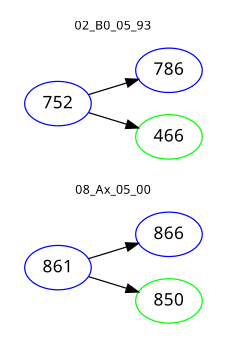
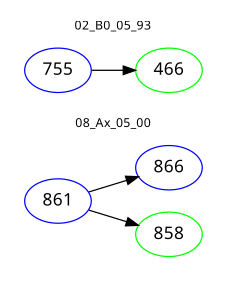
(169, 70) -> none
(58, 104) -> (58, 70)
(169, 301) -> (169, 234)
